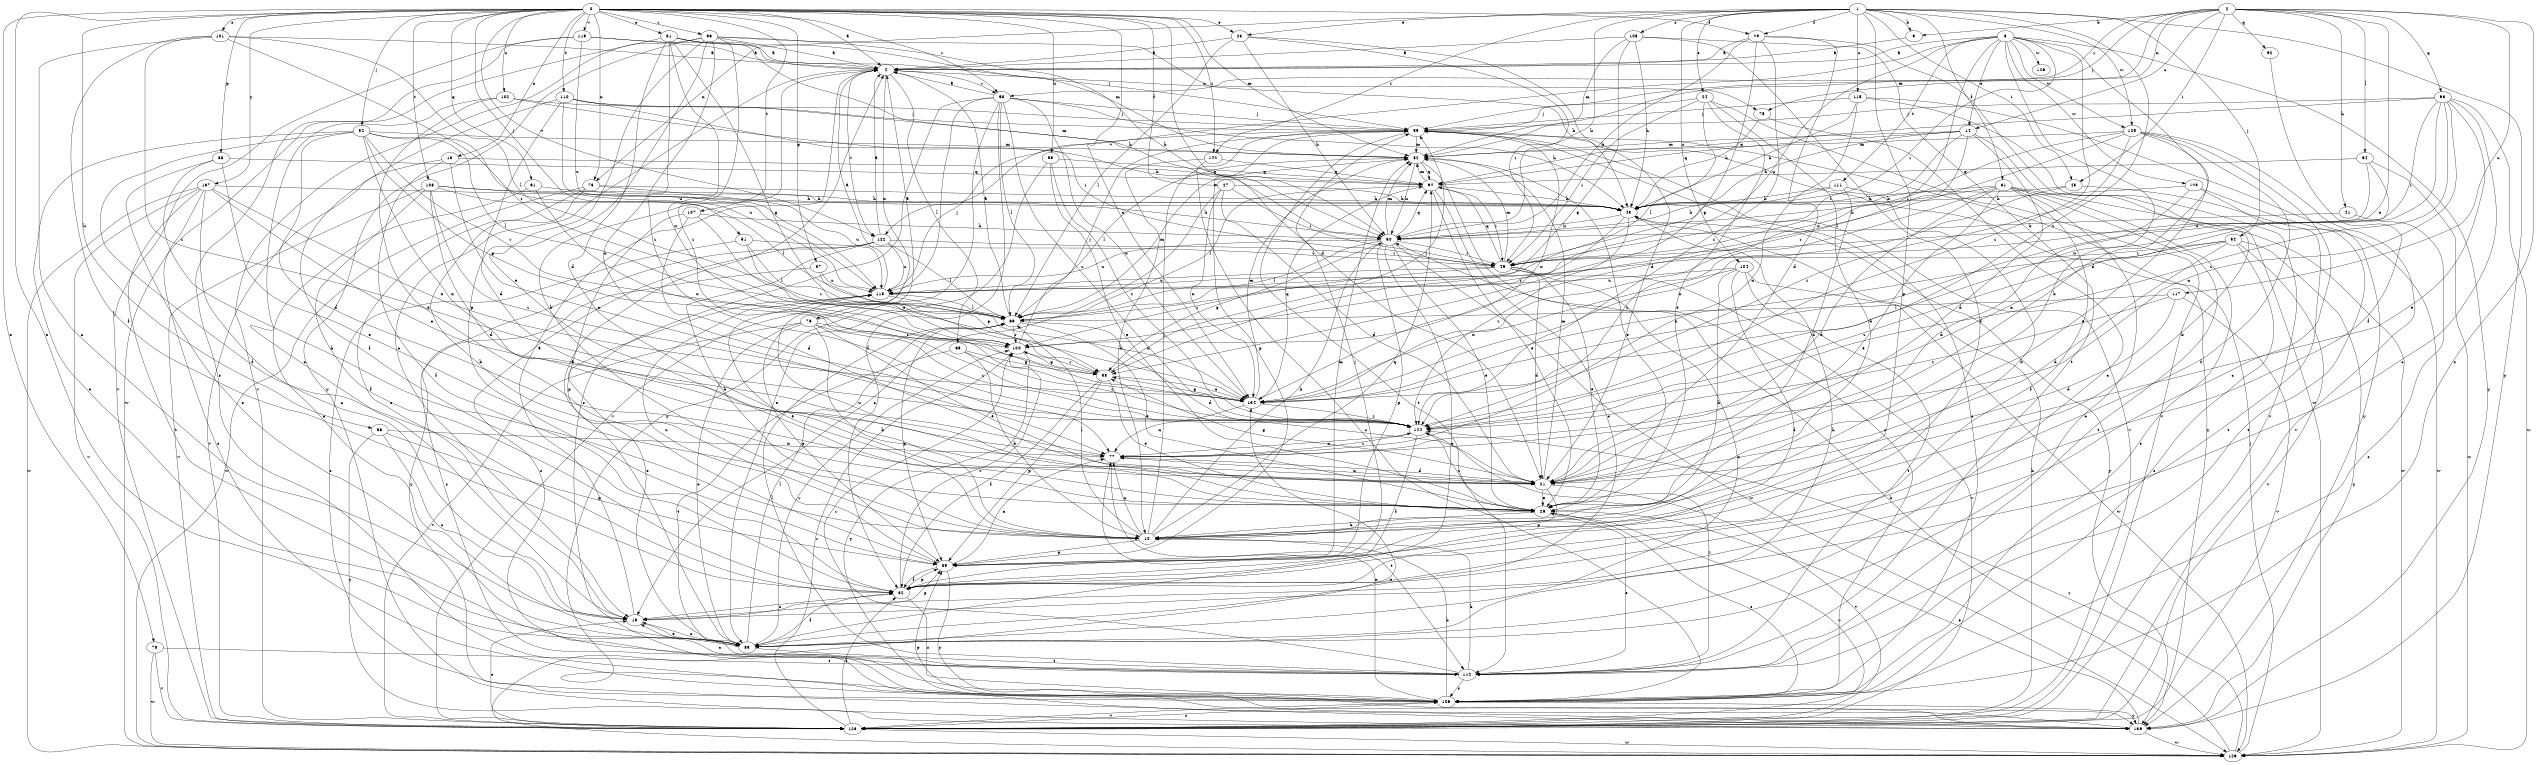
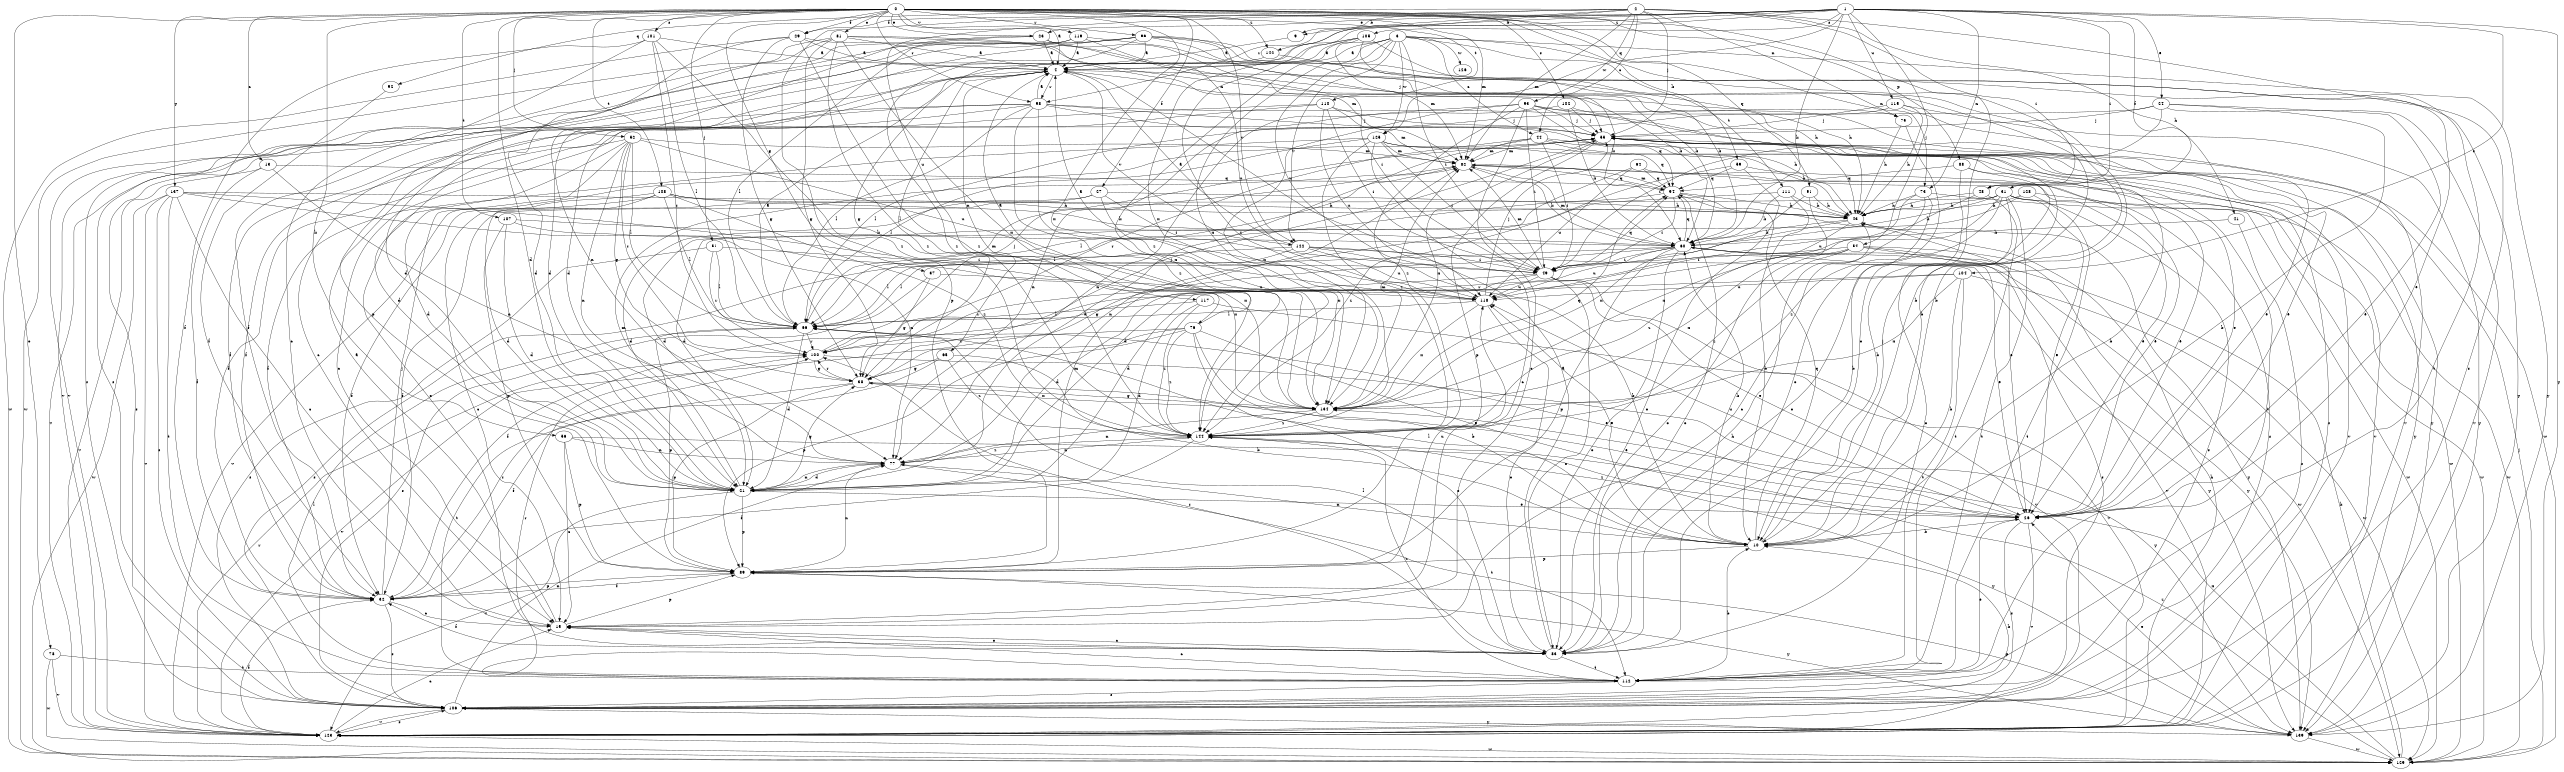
(2359, 26) -> none
(2077, 125) -> none
(1968, 131) -> (1539, 138)
(1321, 172) -> none
